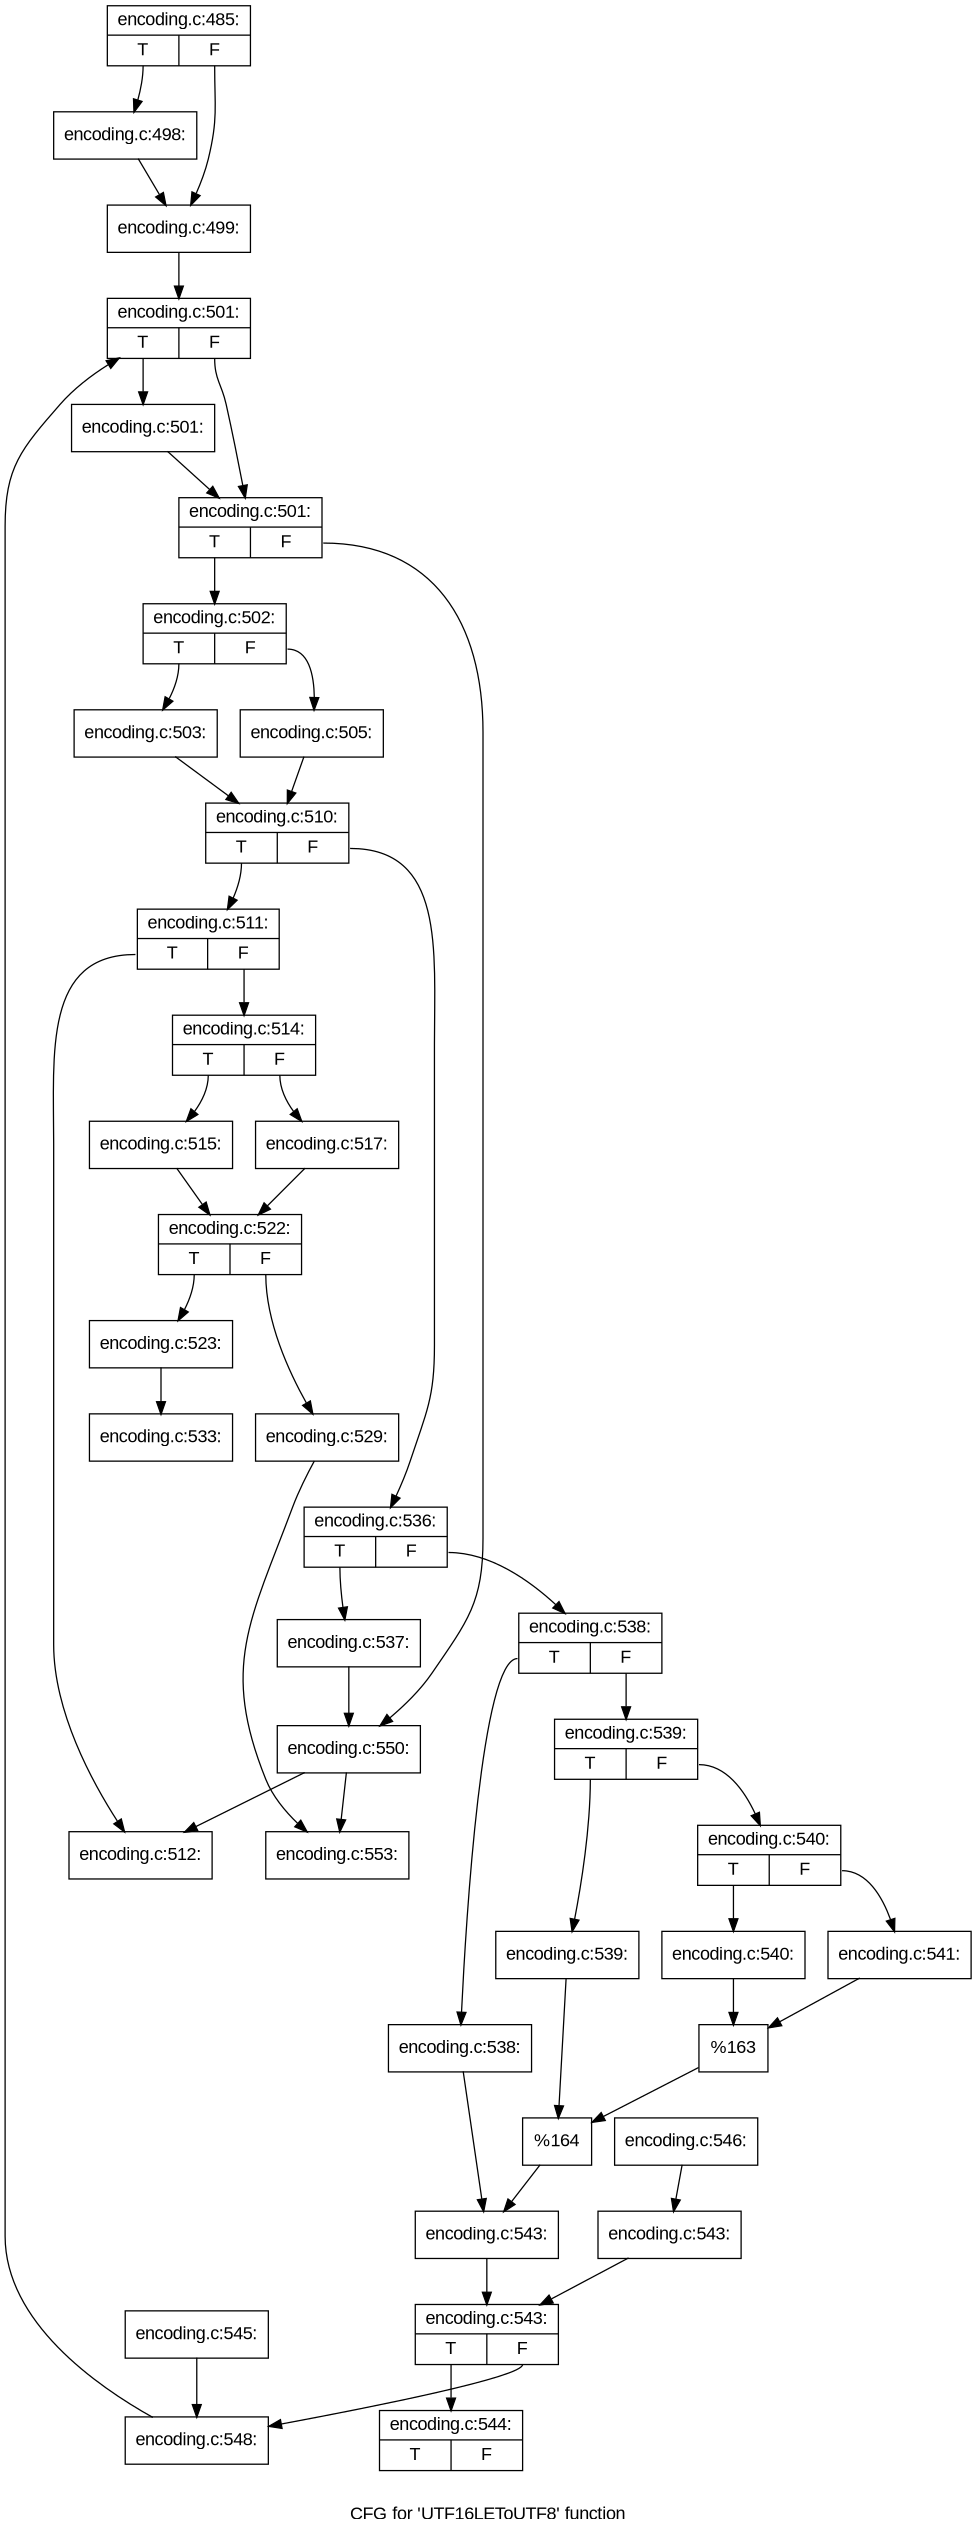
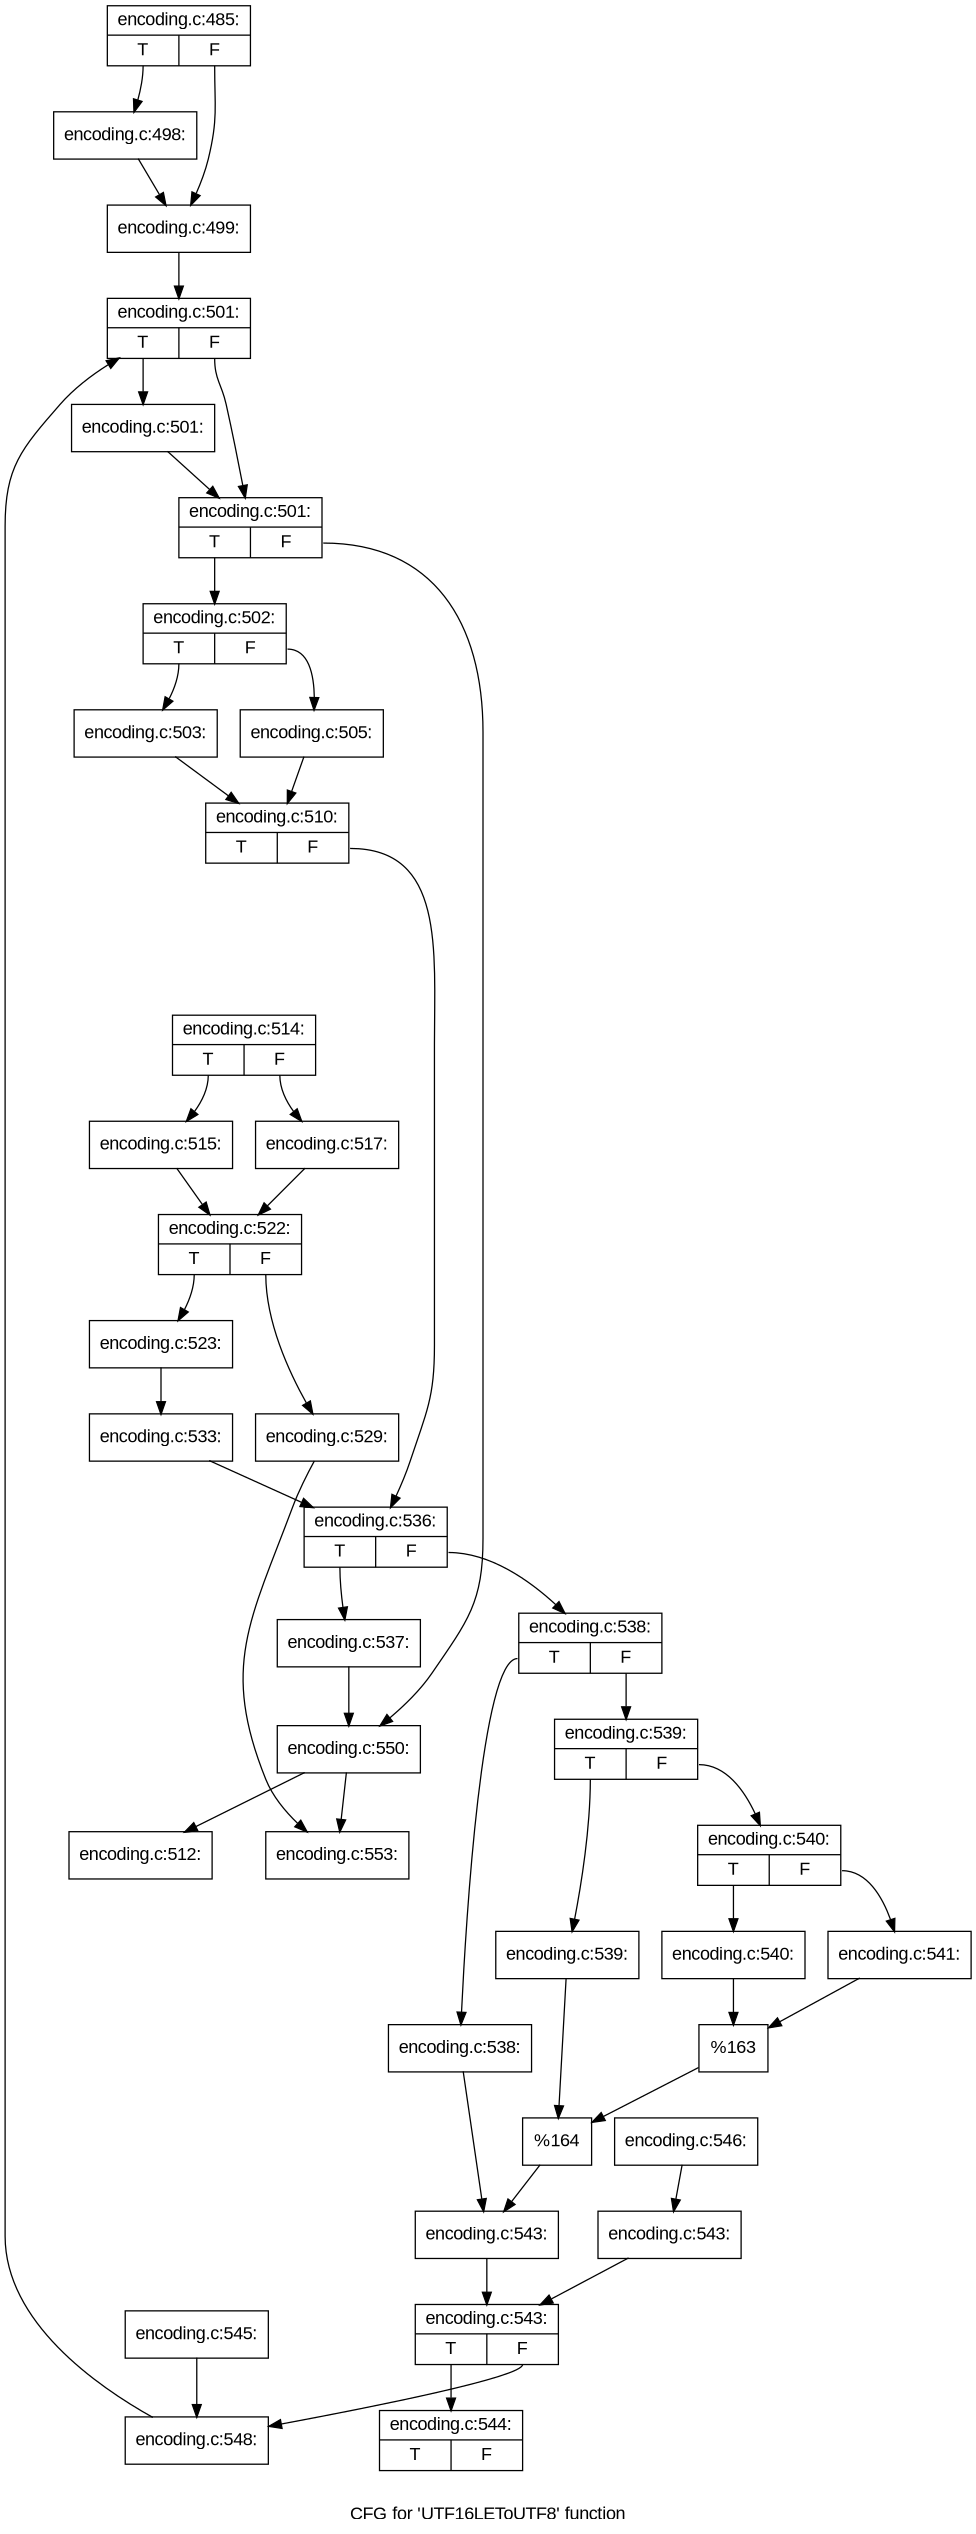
(208, 939) -> none
none -> (255, 1481)
